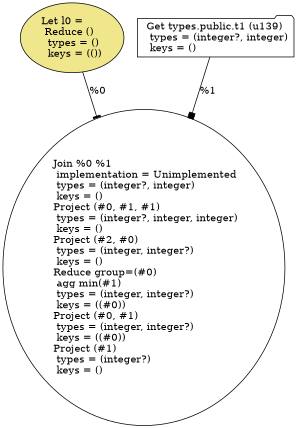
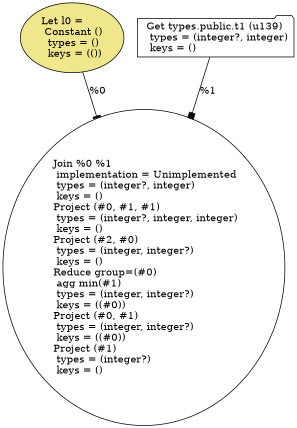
(72, 38) -> (72, 38)
